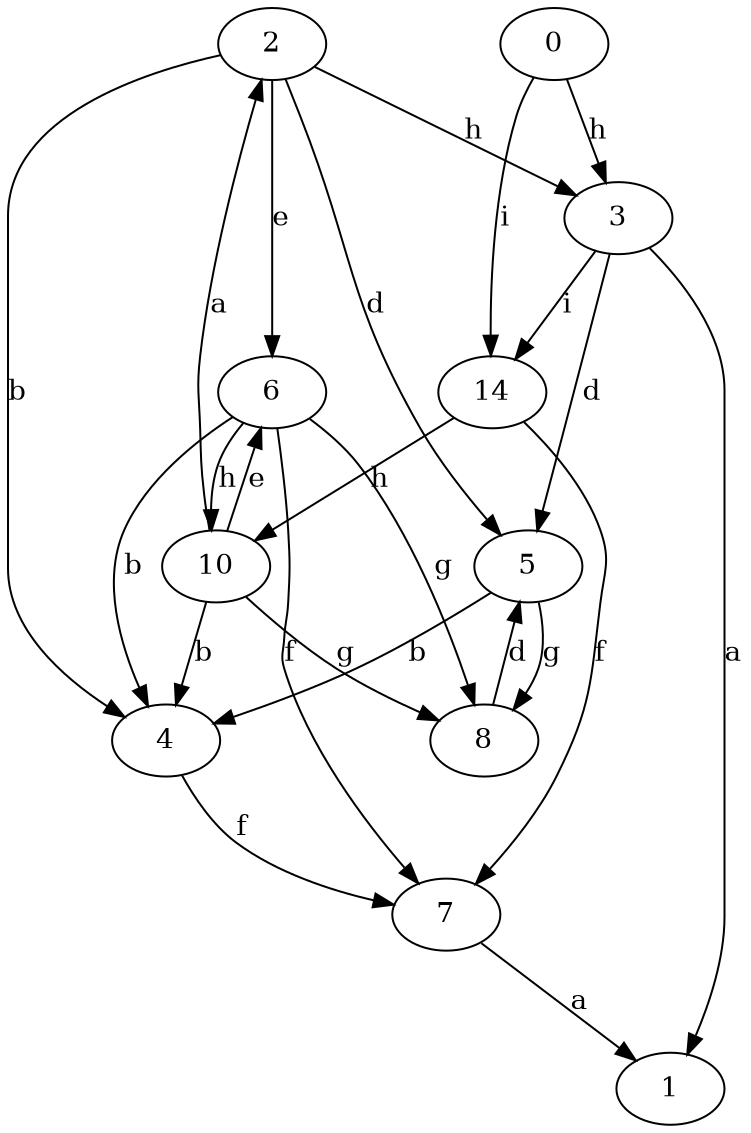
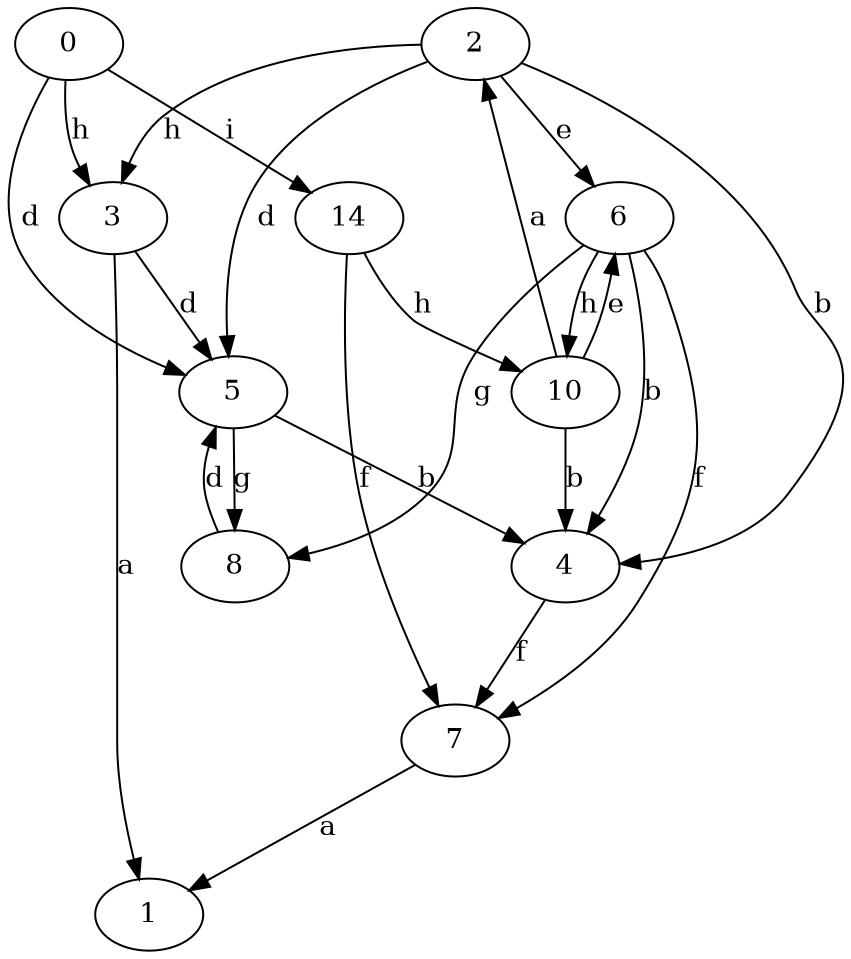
none -> (21, 255)
(561, 297) -> none
(328, 663) -> none
